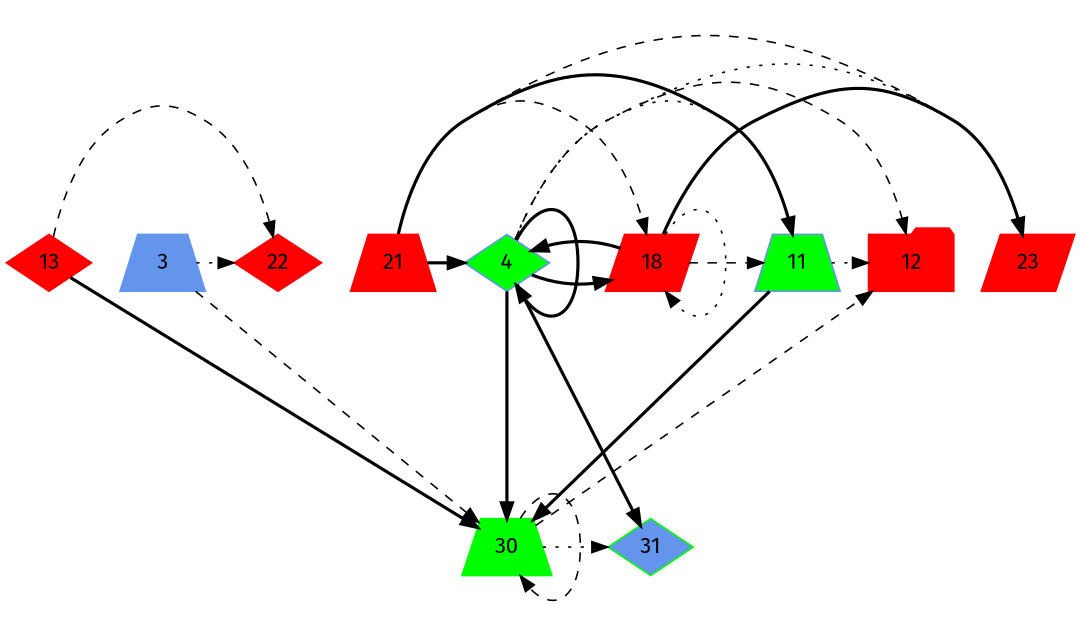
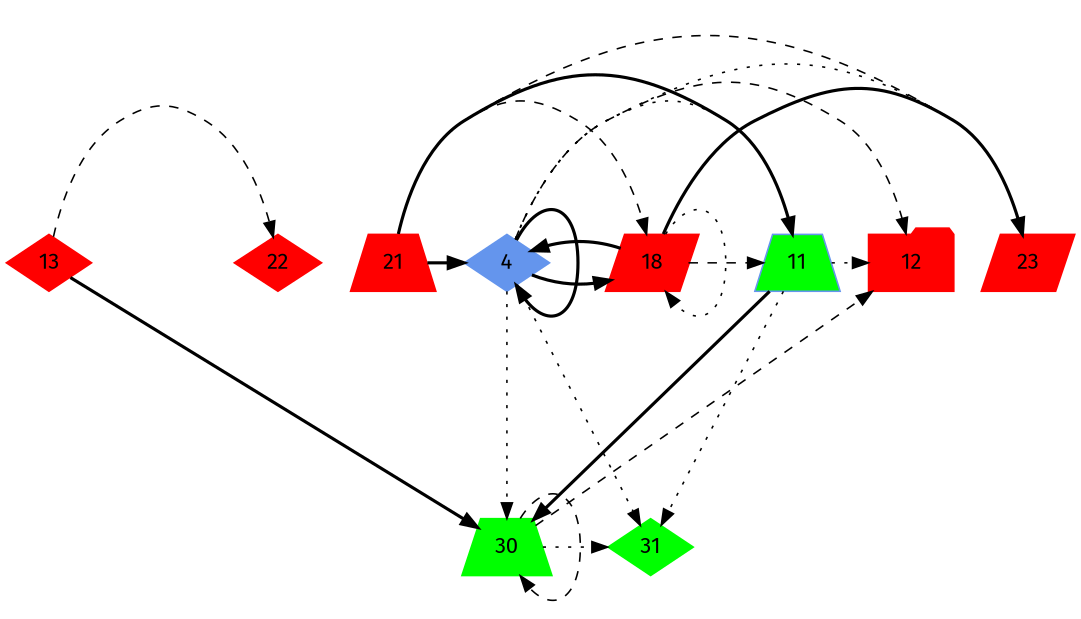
(163, 263) -> none
(507, 263) -> (507, 263)
(507, 397) -> (507, 397)
(575, 398) -> (575, 398)
none -> (720, 412)
(651, 547) -> (651, 547)
